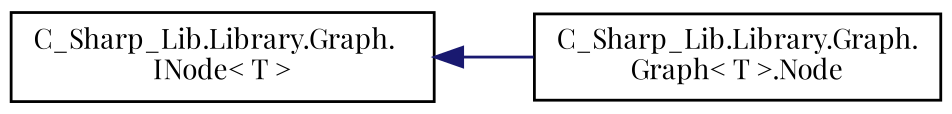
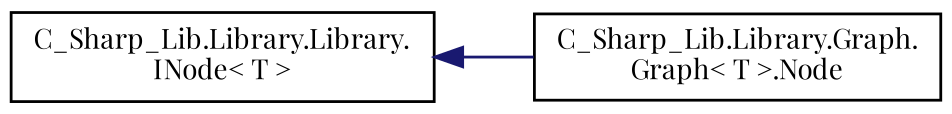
(223, 57) -> (223, 57)
